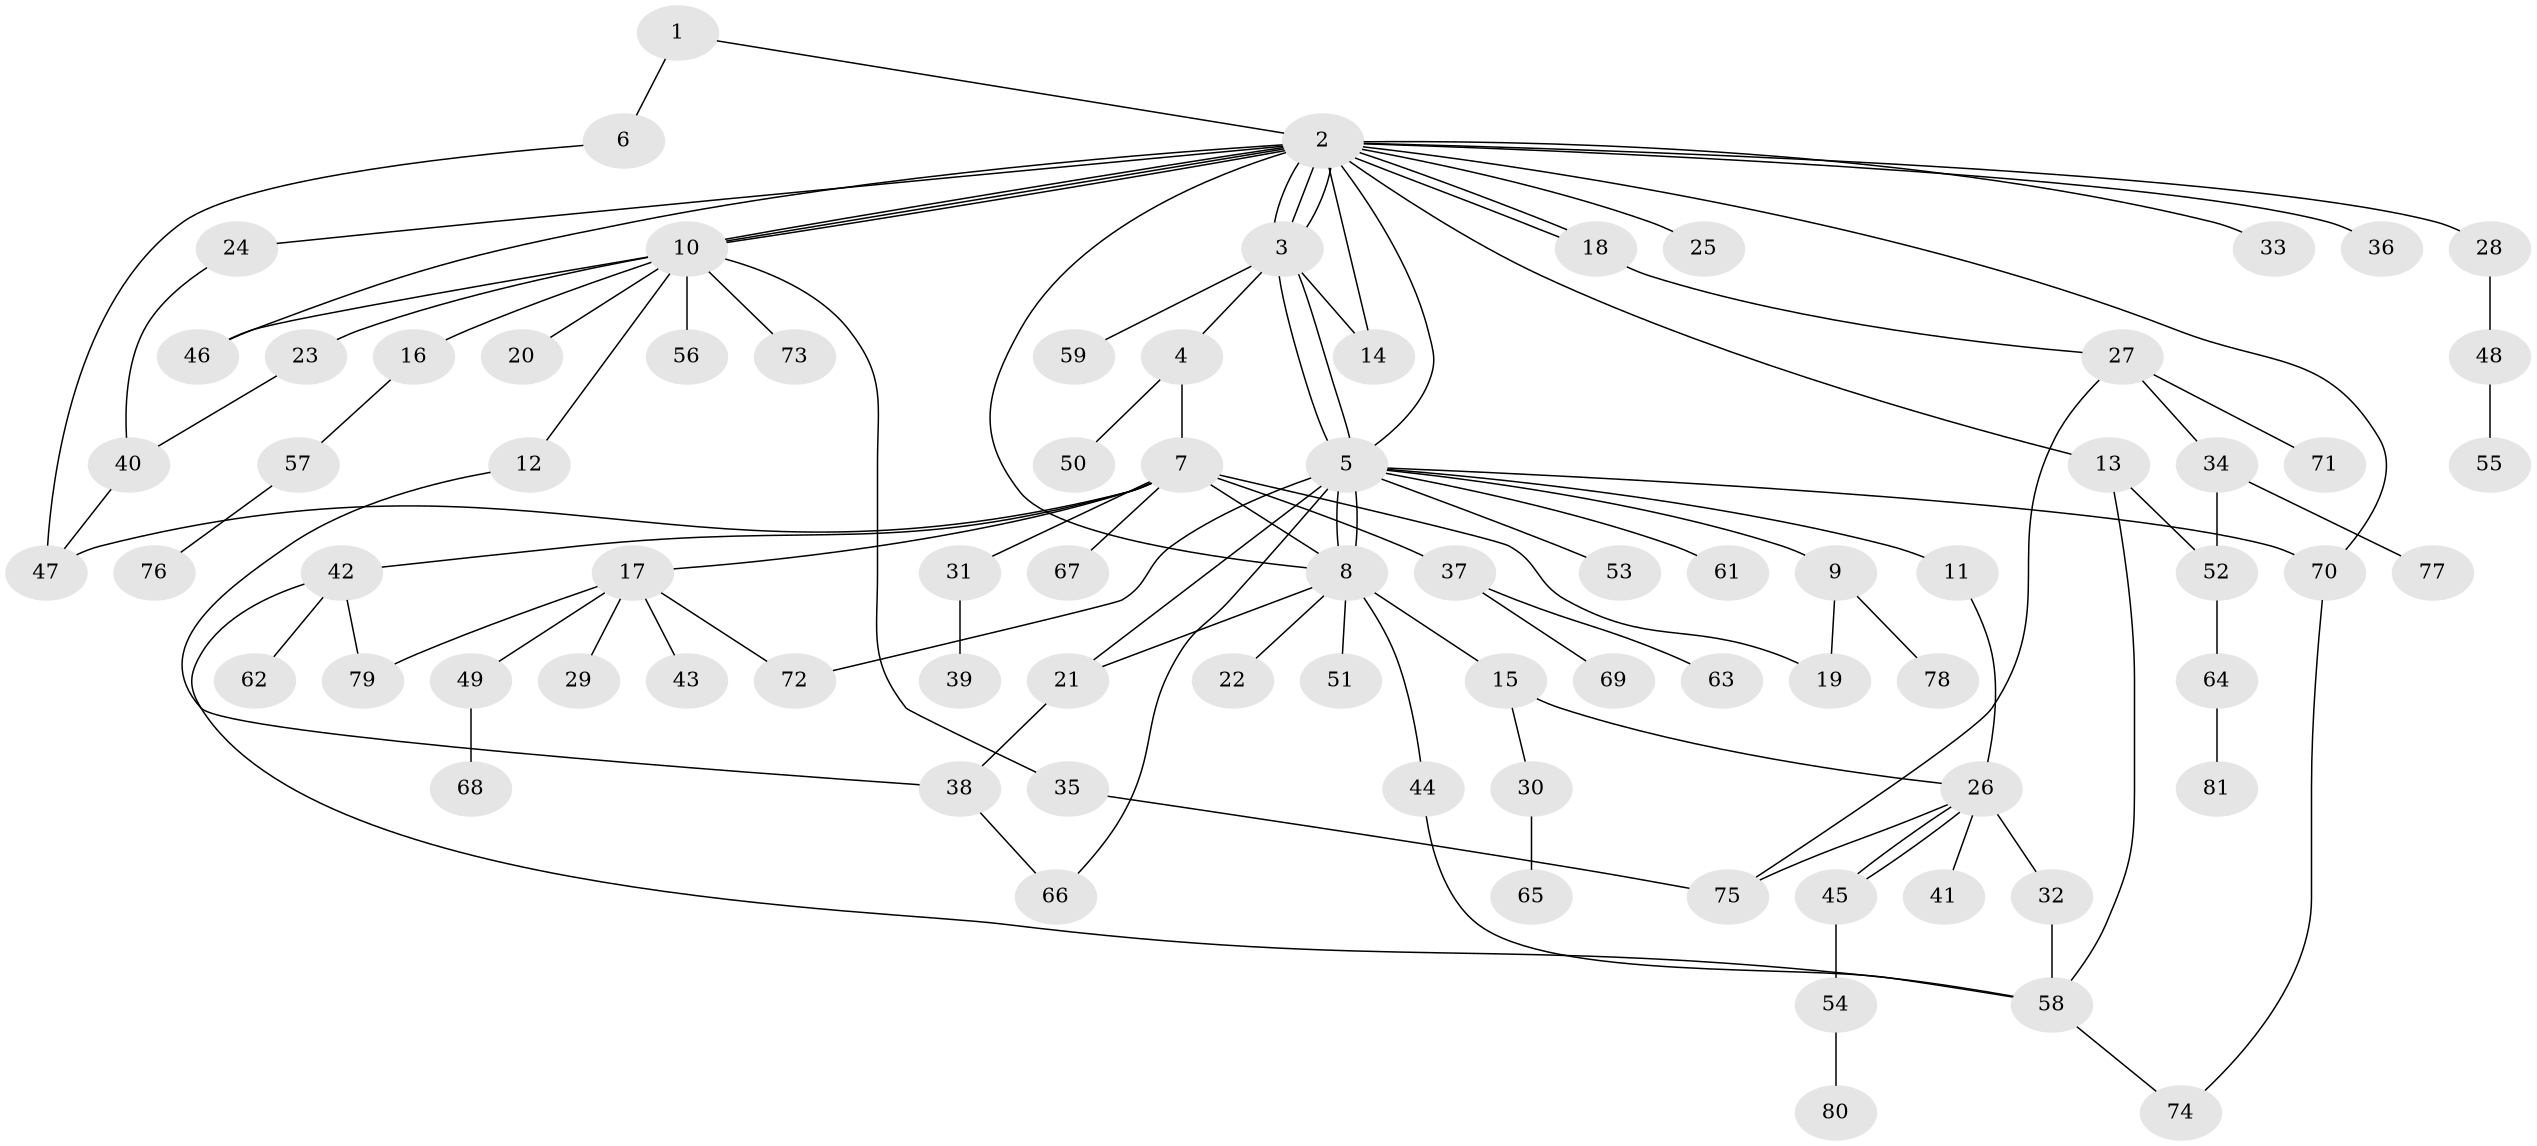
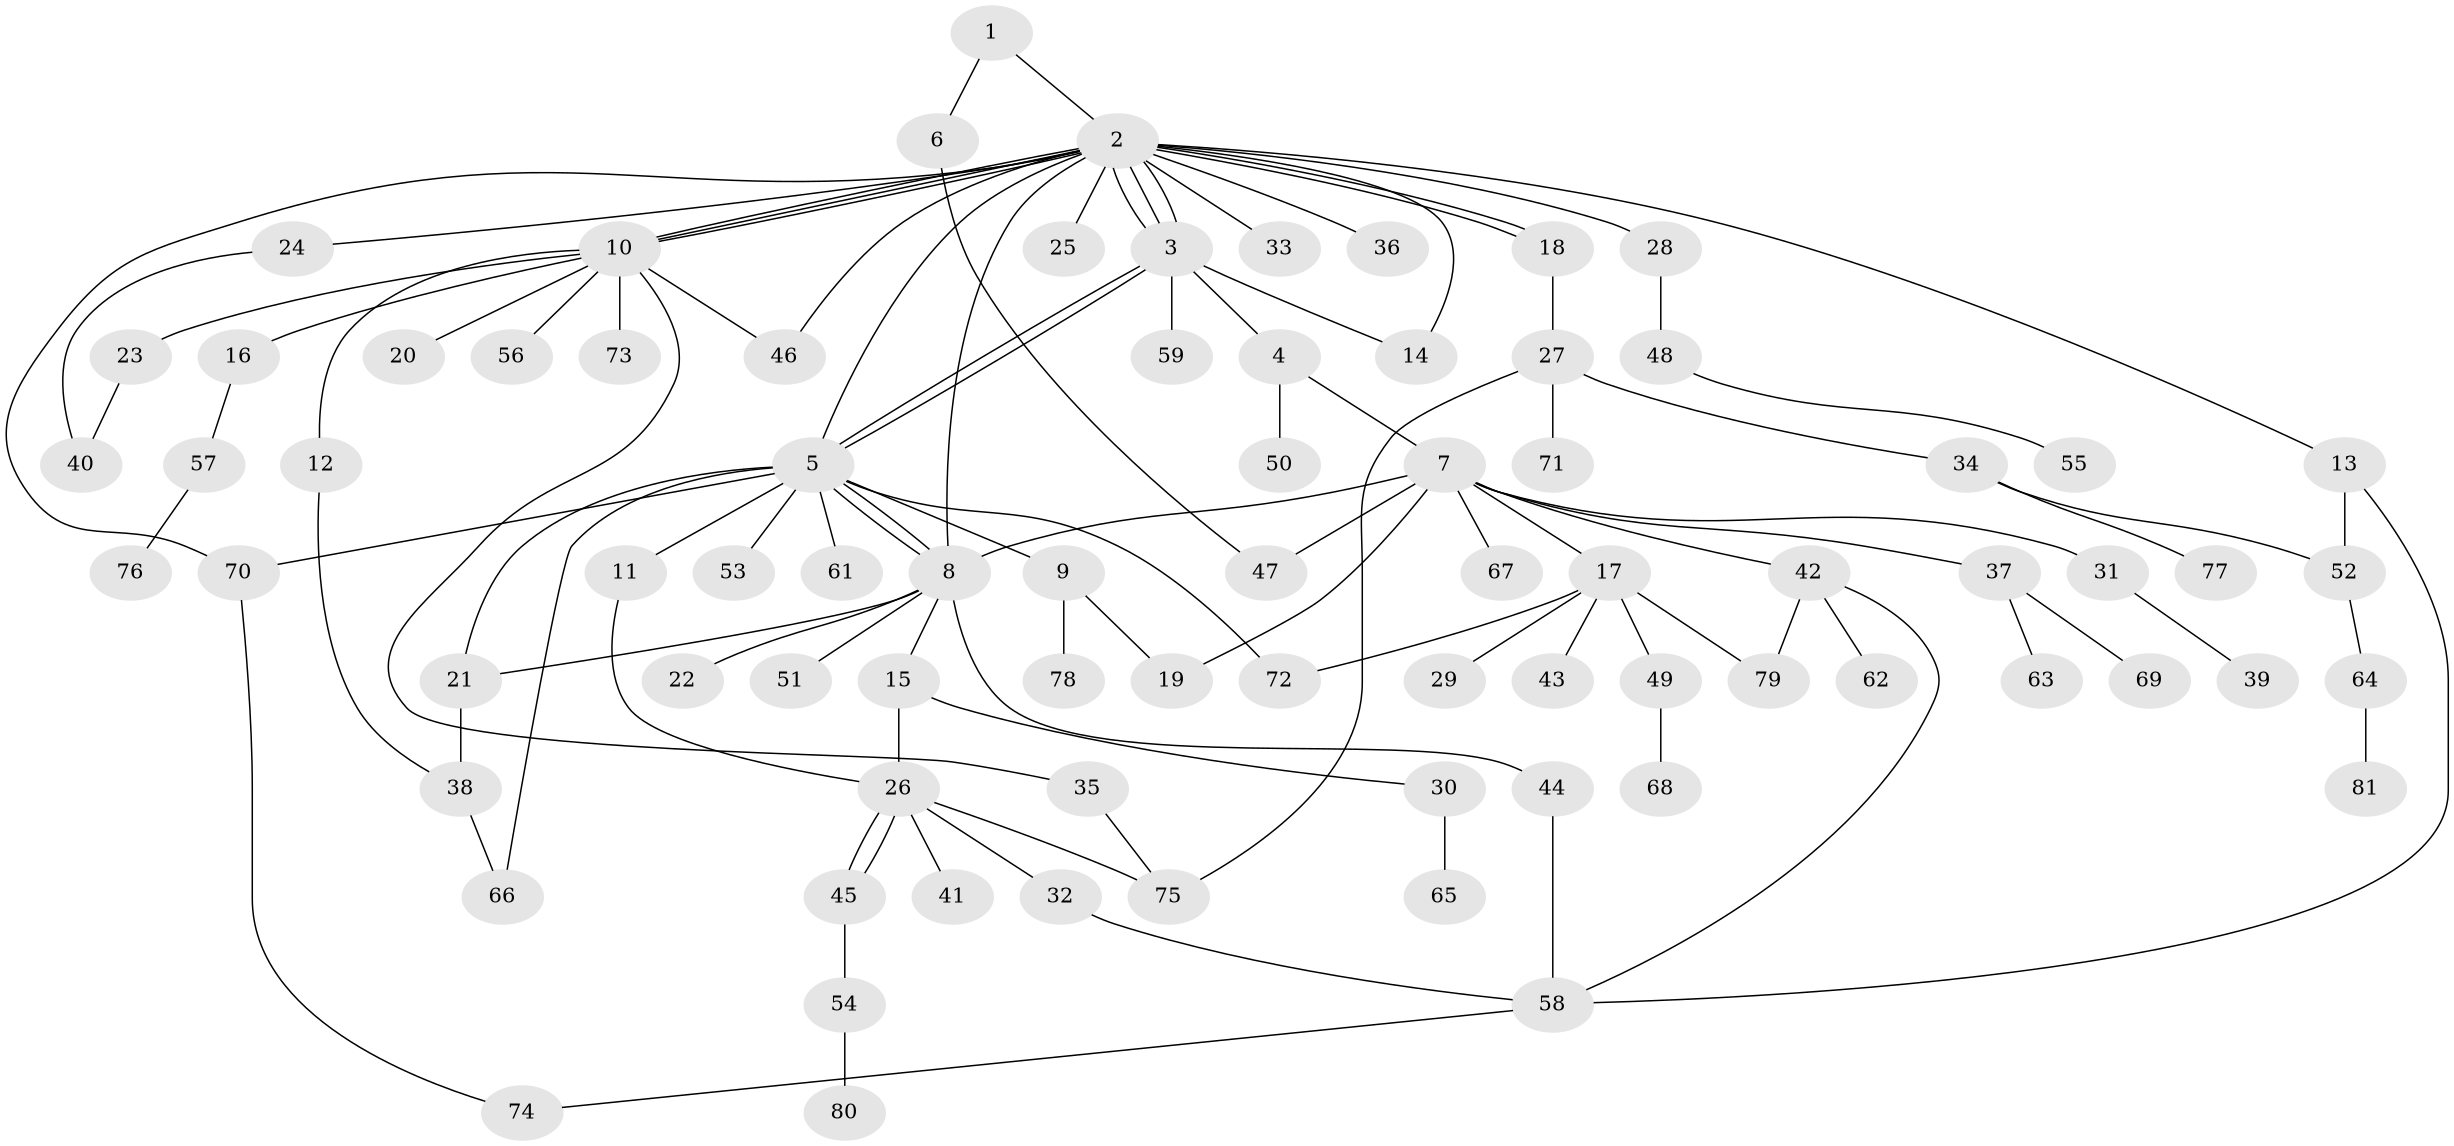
(88, 519) -> none
